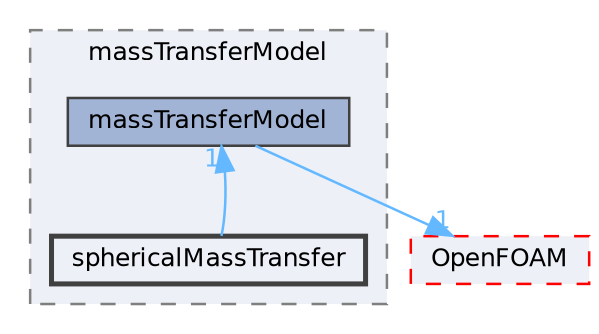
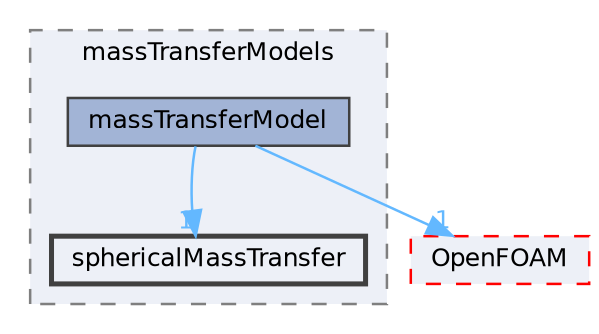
(209, 54) -> (209, 54)
(225, 204) -> (192, 178)
